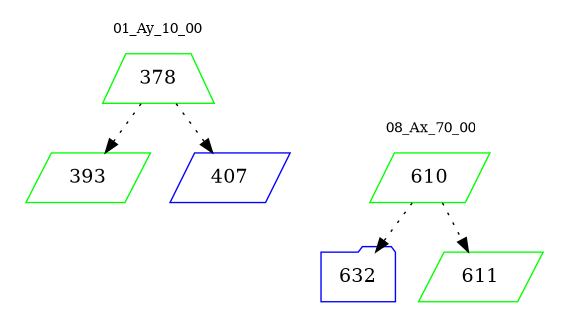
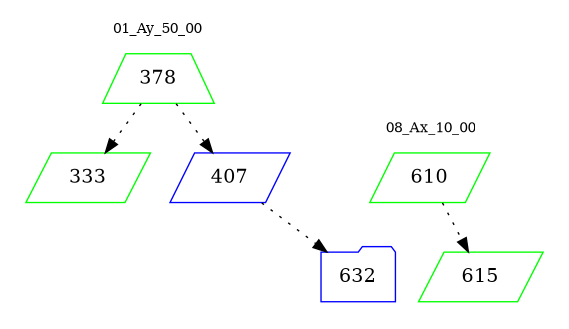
(158, 30) -> (158, 30)
(431, 129) -> (431, 129)
(88, 178) -> (88, 178)
(398, 222) -> (289, 223)
(481, 277) -> (481, 277)
